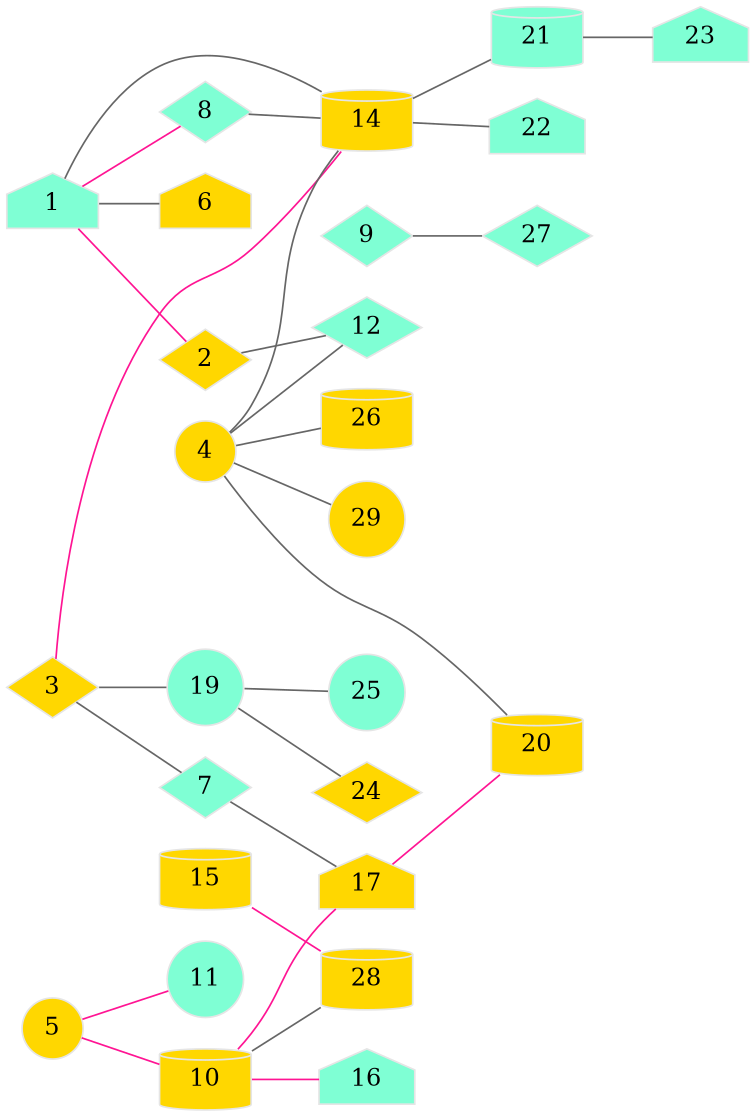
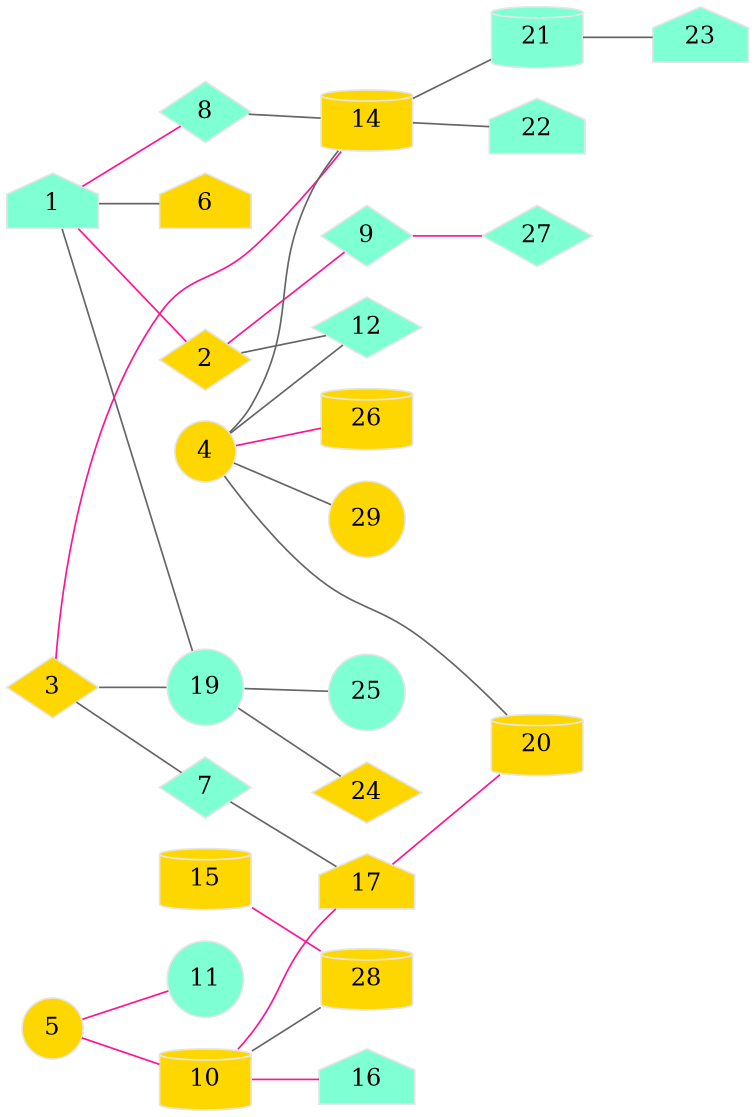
(169, 63) -> (127, 440)
(447, 236) -> (447, 236)
none -> (295, 291)
(278, 437) -> (278, 437)
